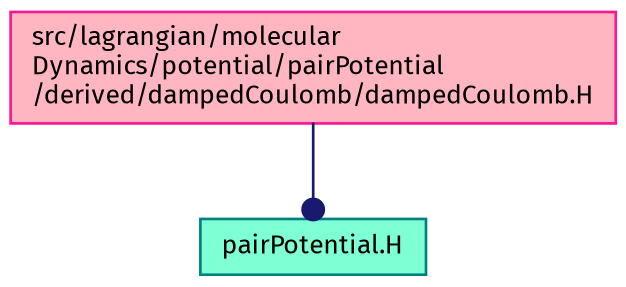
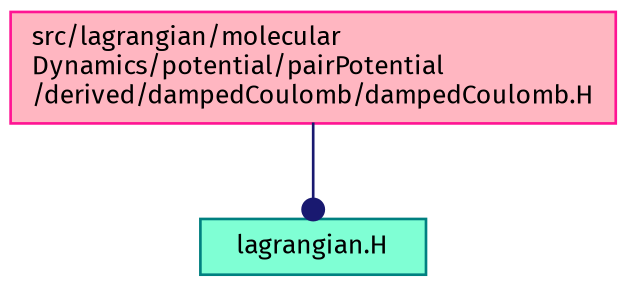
(313, 247) -> (313, 247)
